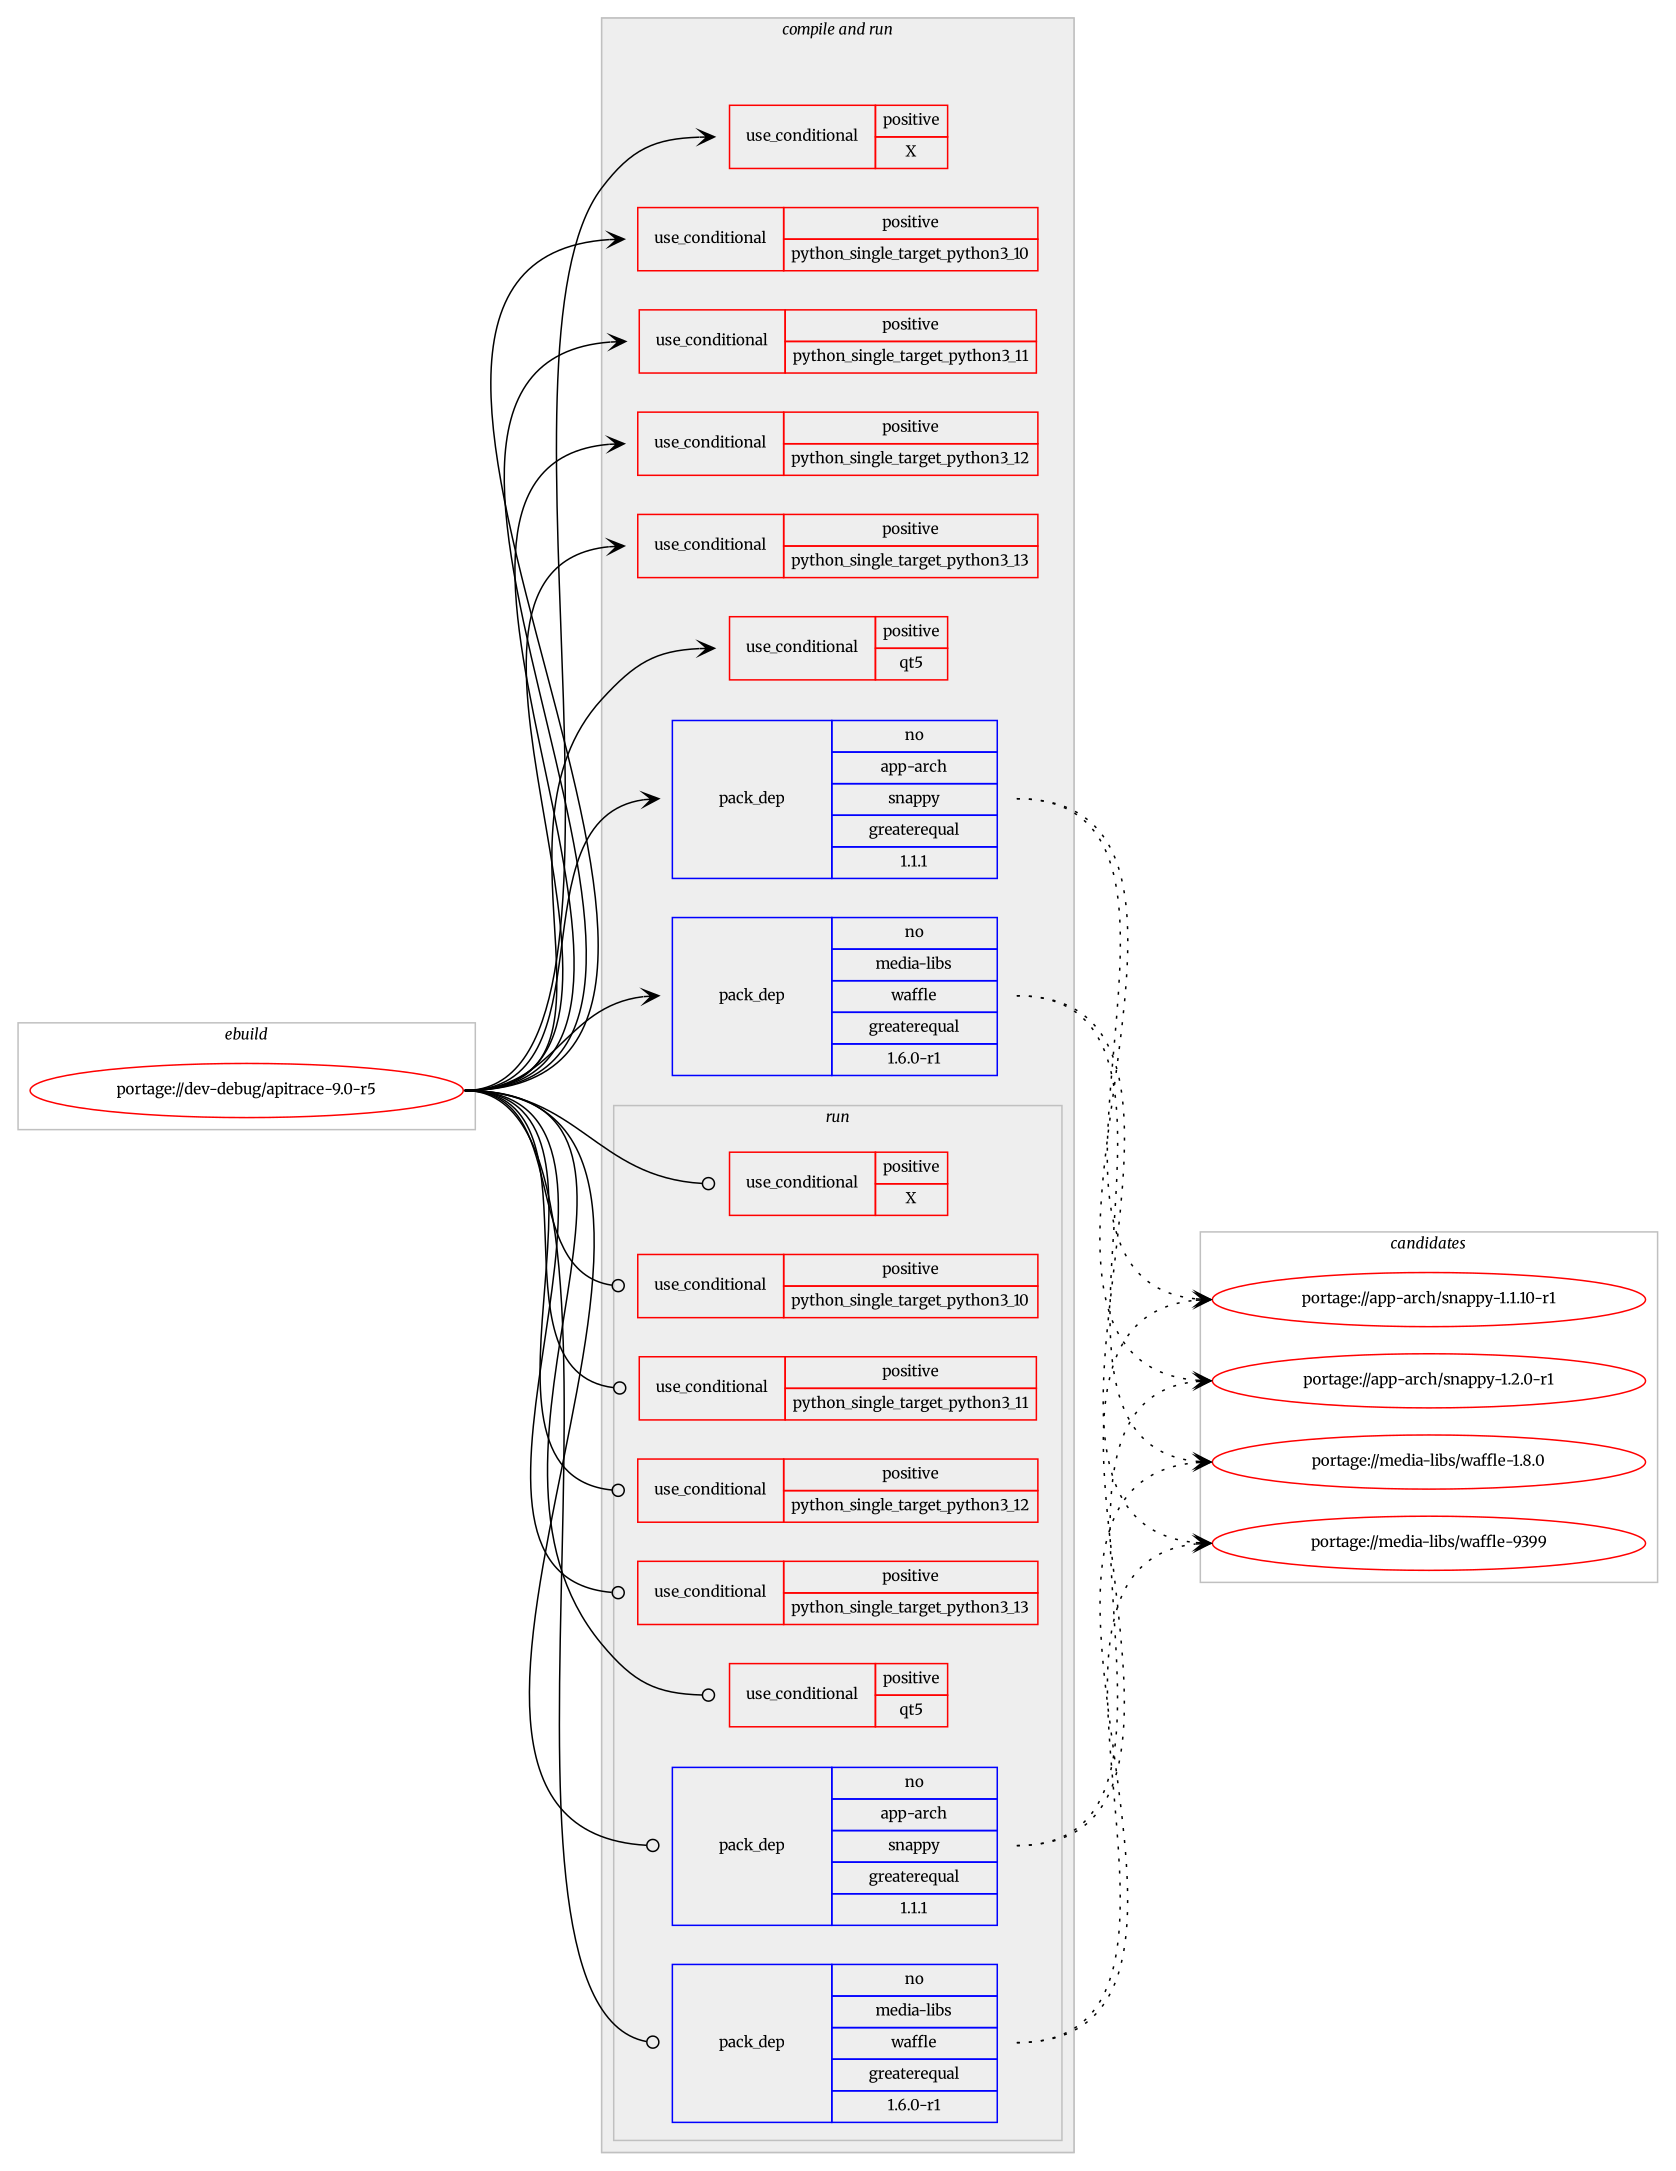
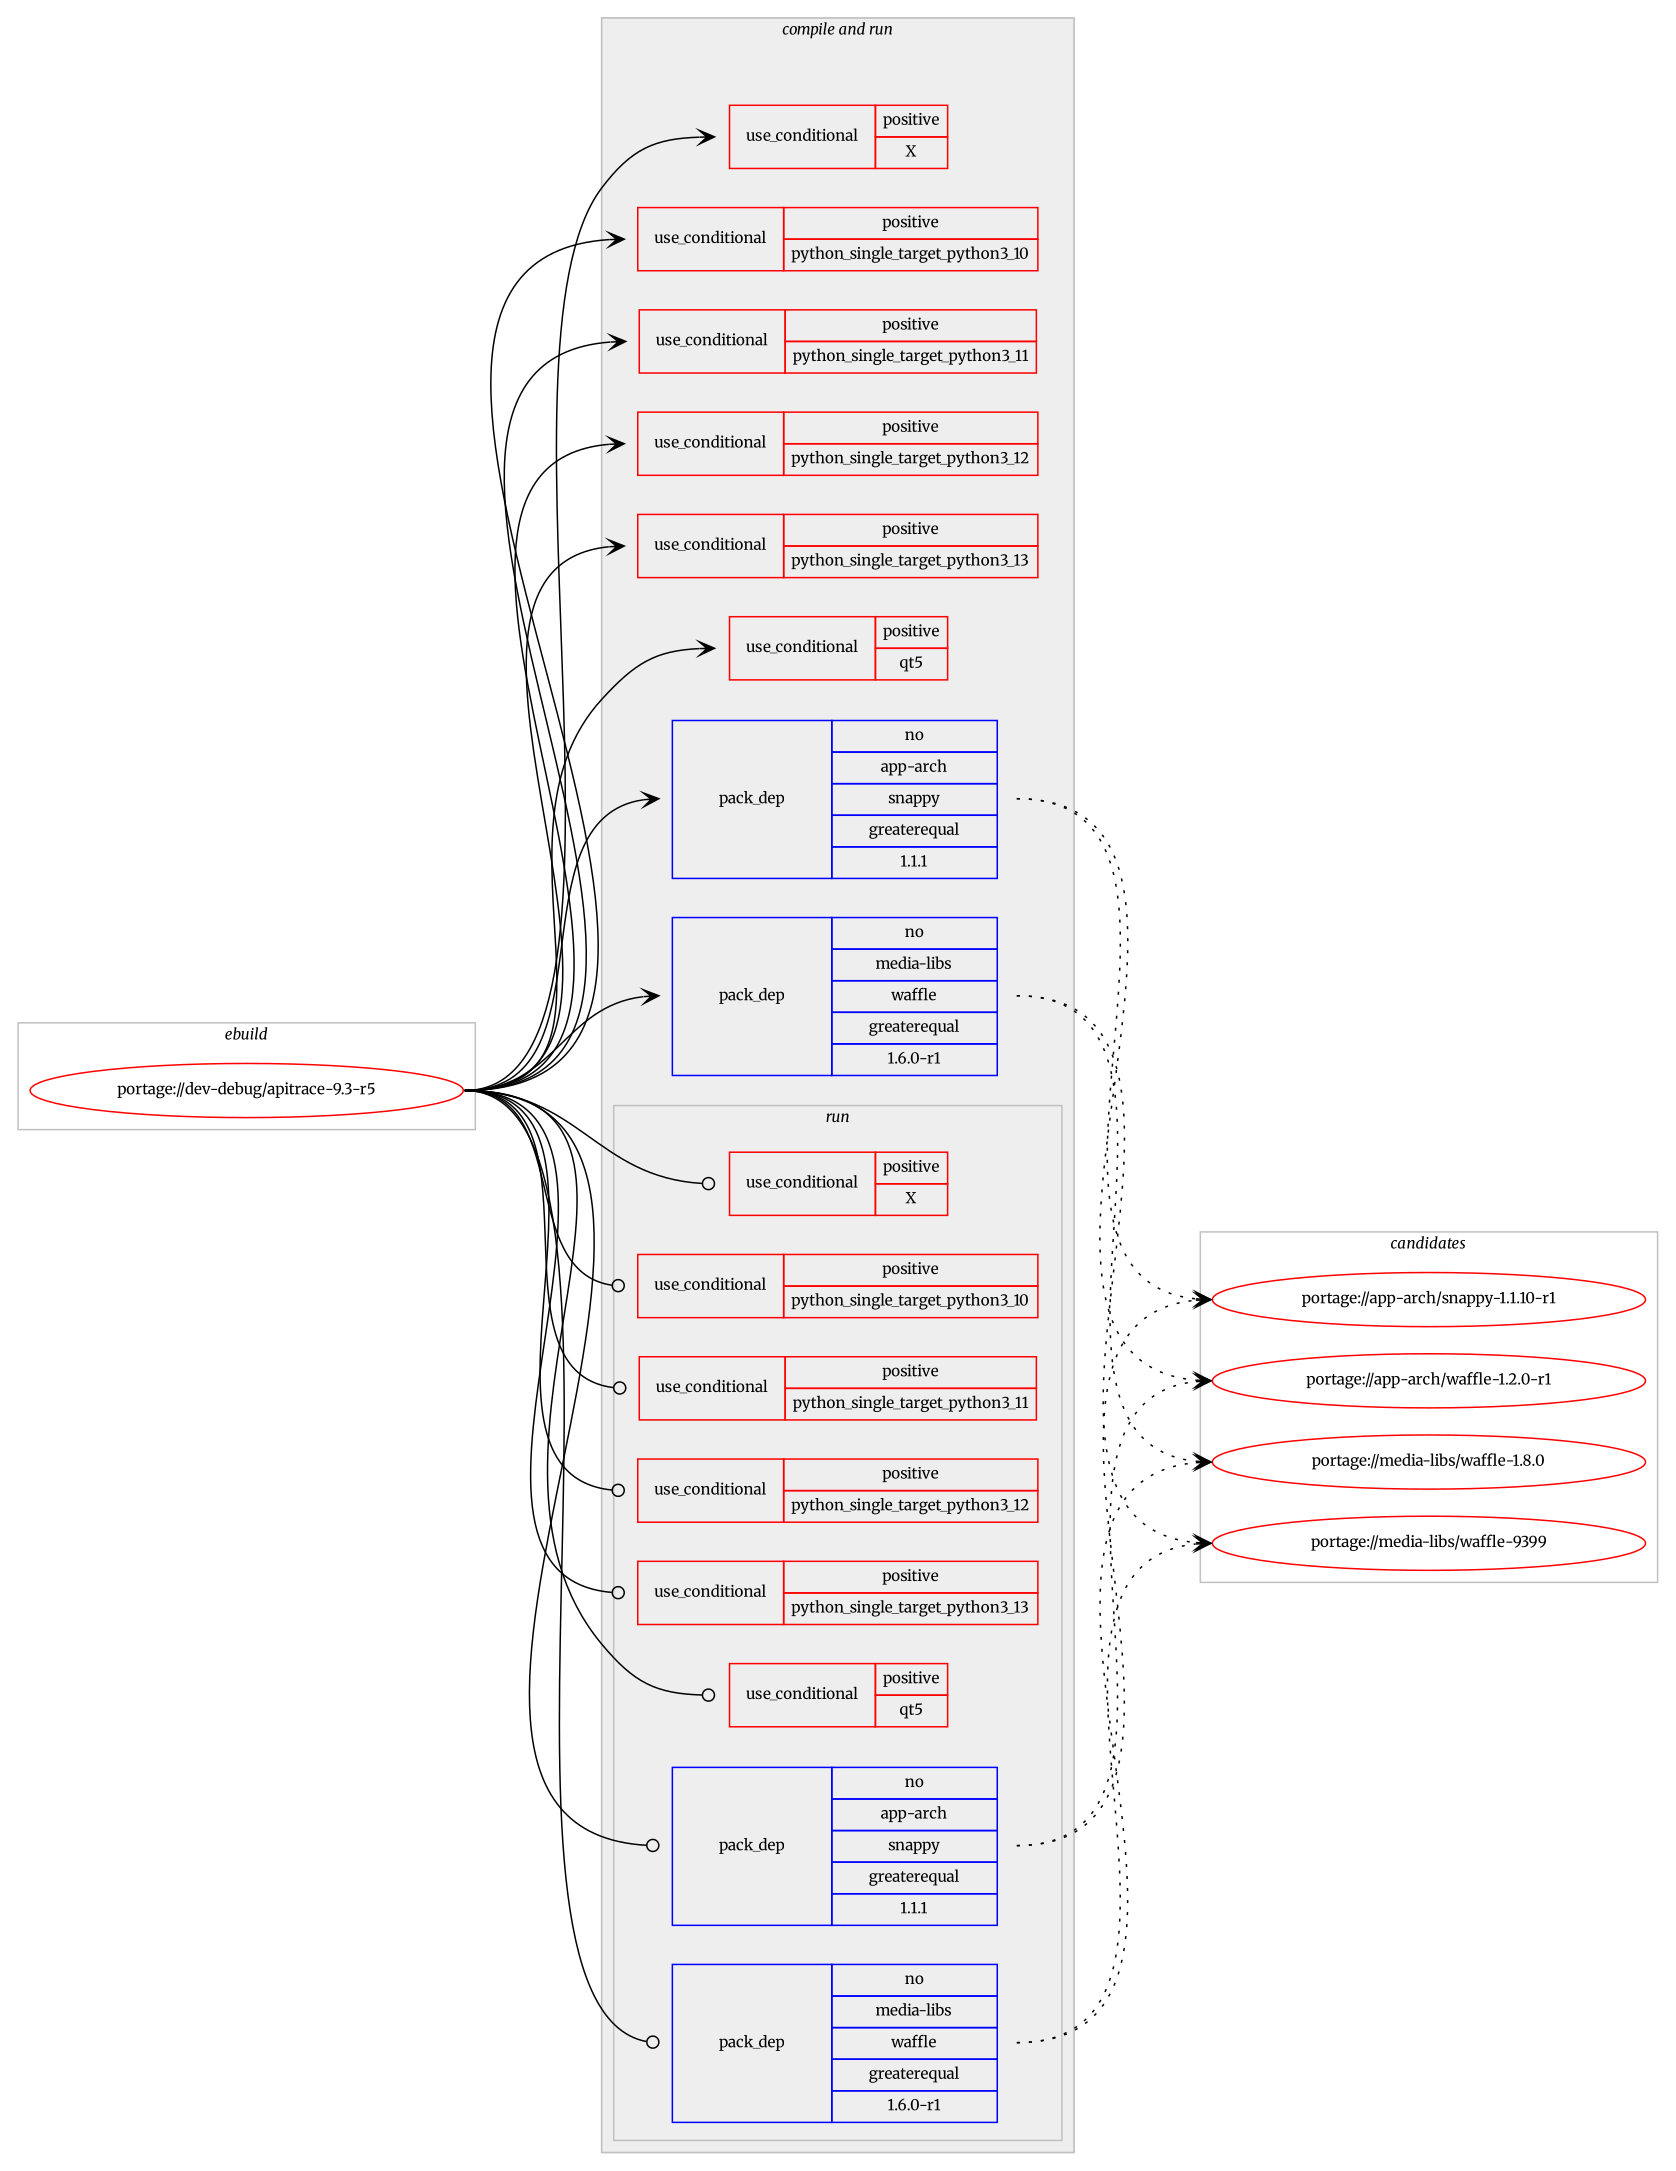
(247, 1091) -> (247, 1091)
(1429, 1381) -> (1429, 1381)
